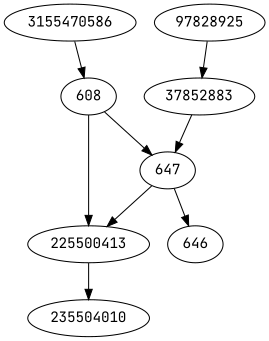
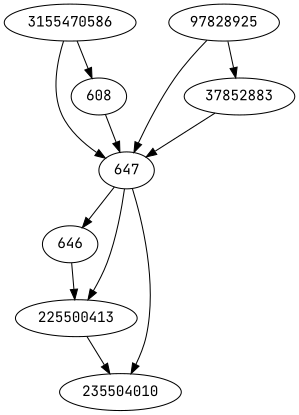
none -> (168, 88)
none -> (58, 104)
(89, 165) -> (73, 276)
none -> (150, 277)
